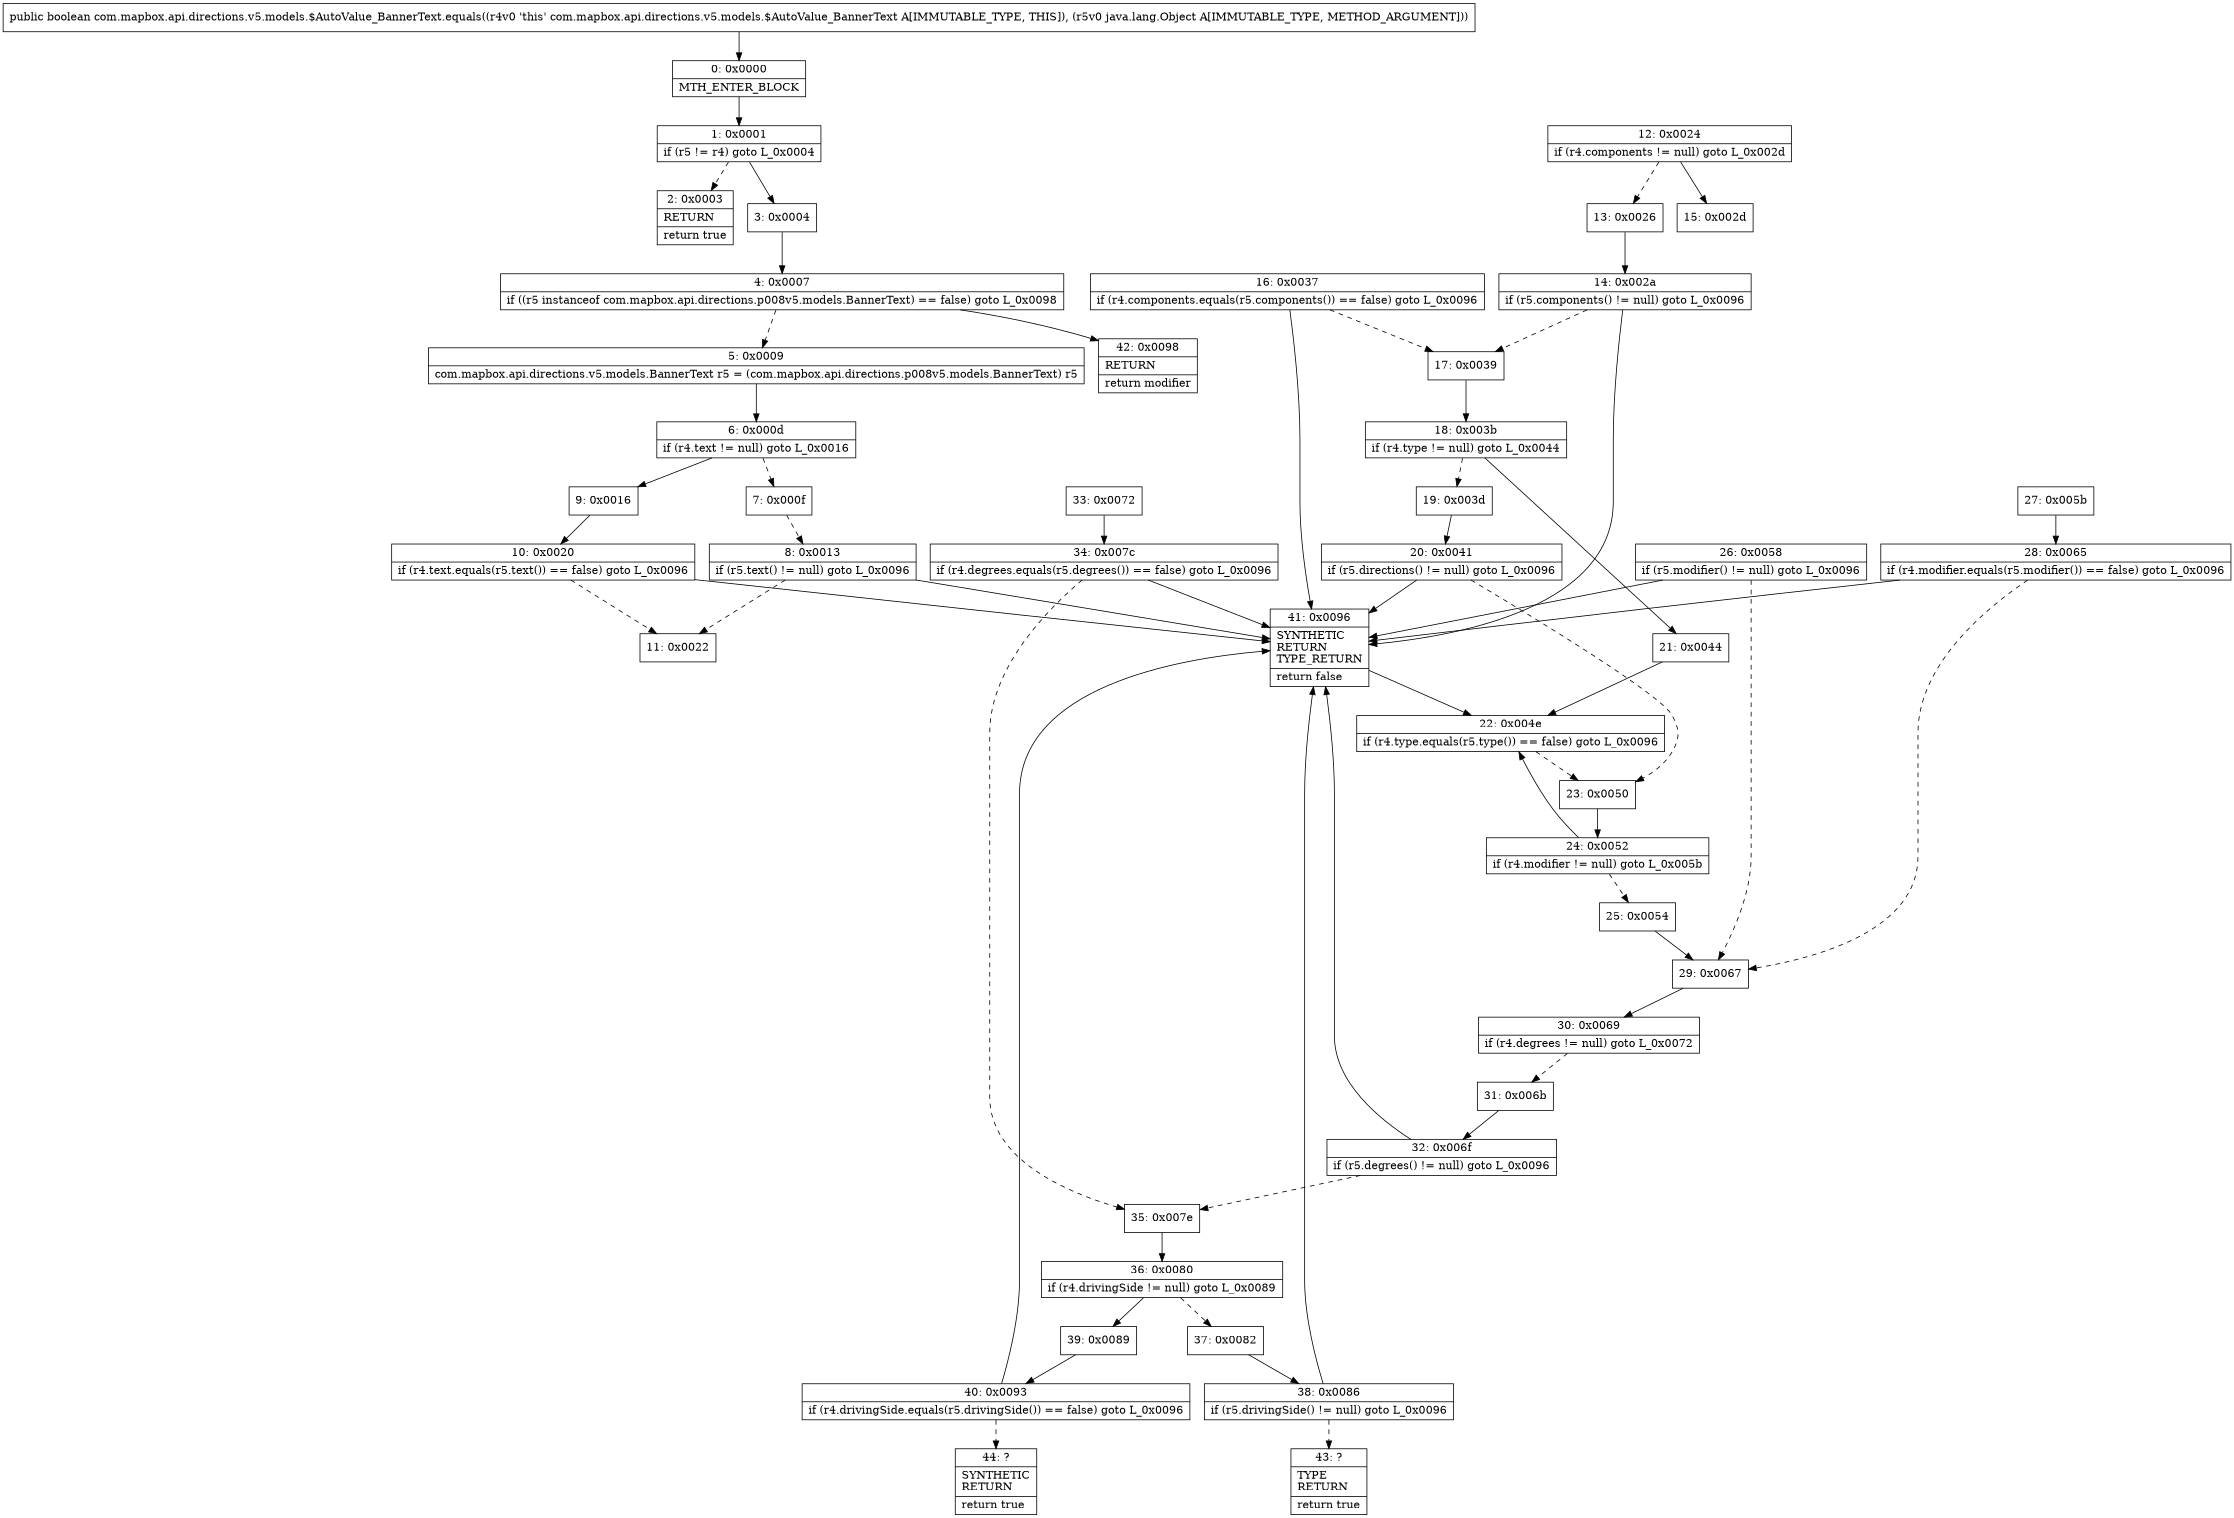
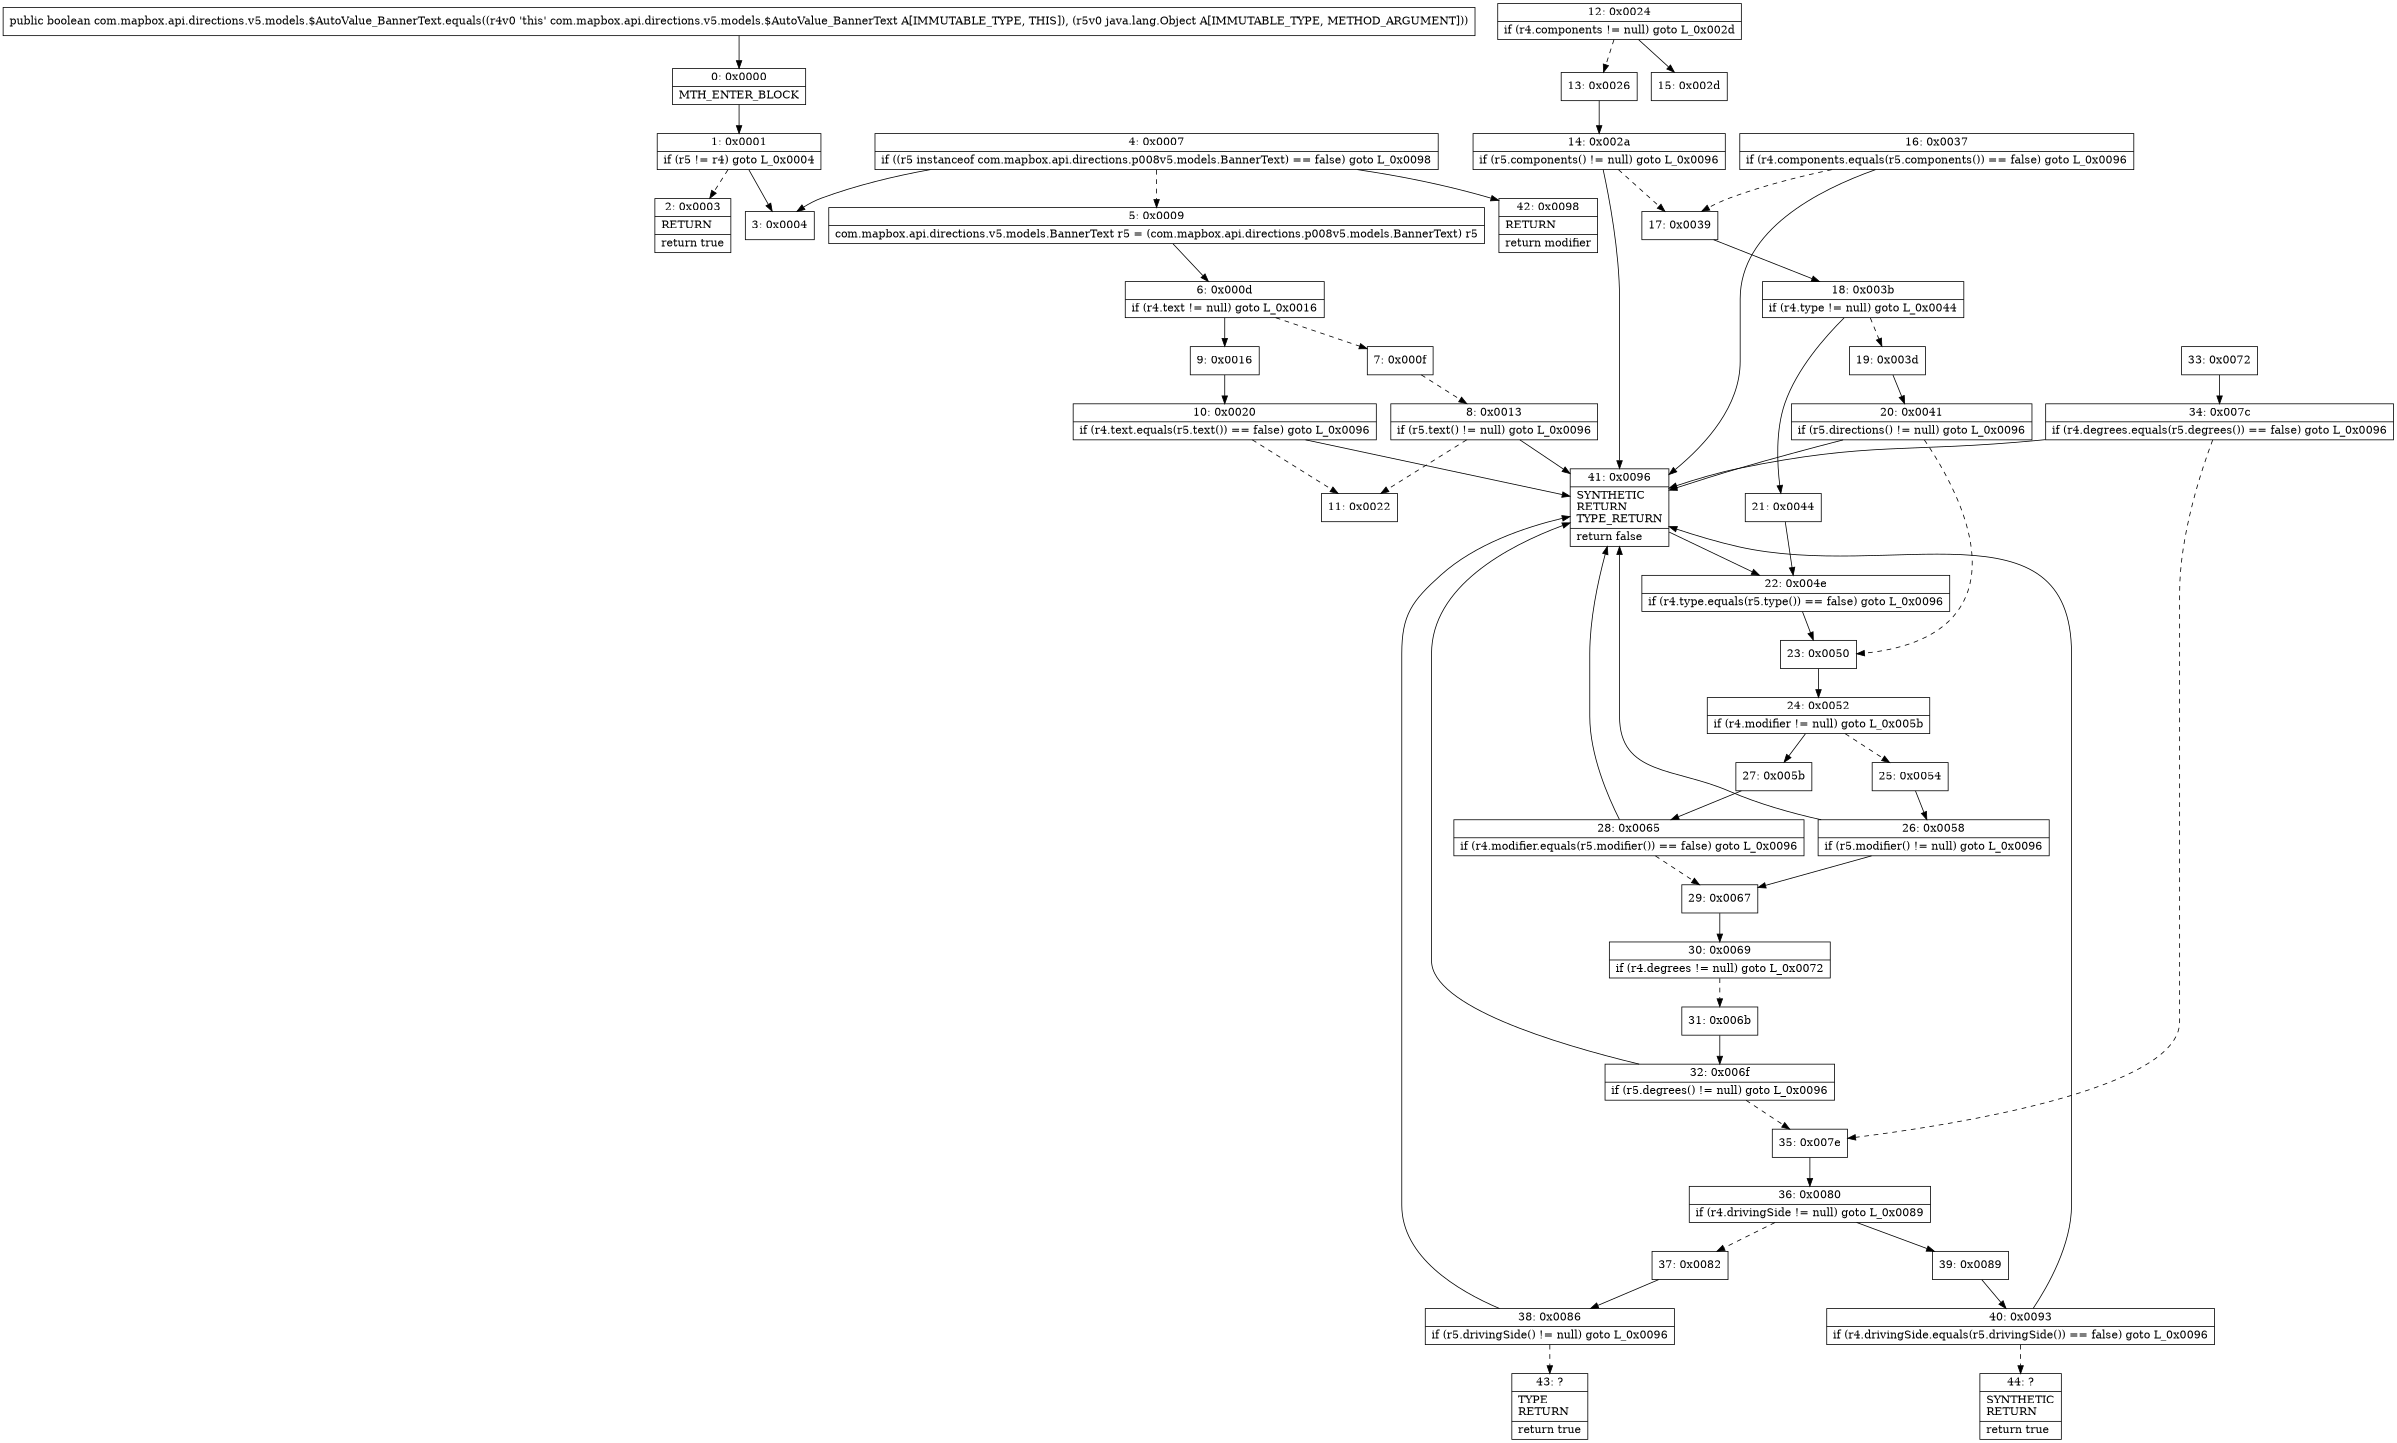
(782, 249) -> (866, 184)
(1554, 764) -> (1806, 622)
(1751, 769) -> (1819, 871)
(1547, 801) -> (1797, 745)
(1671, 943) -> (1920, 802)
